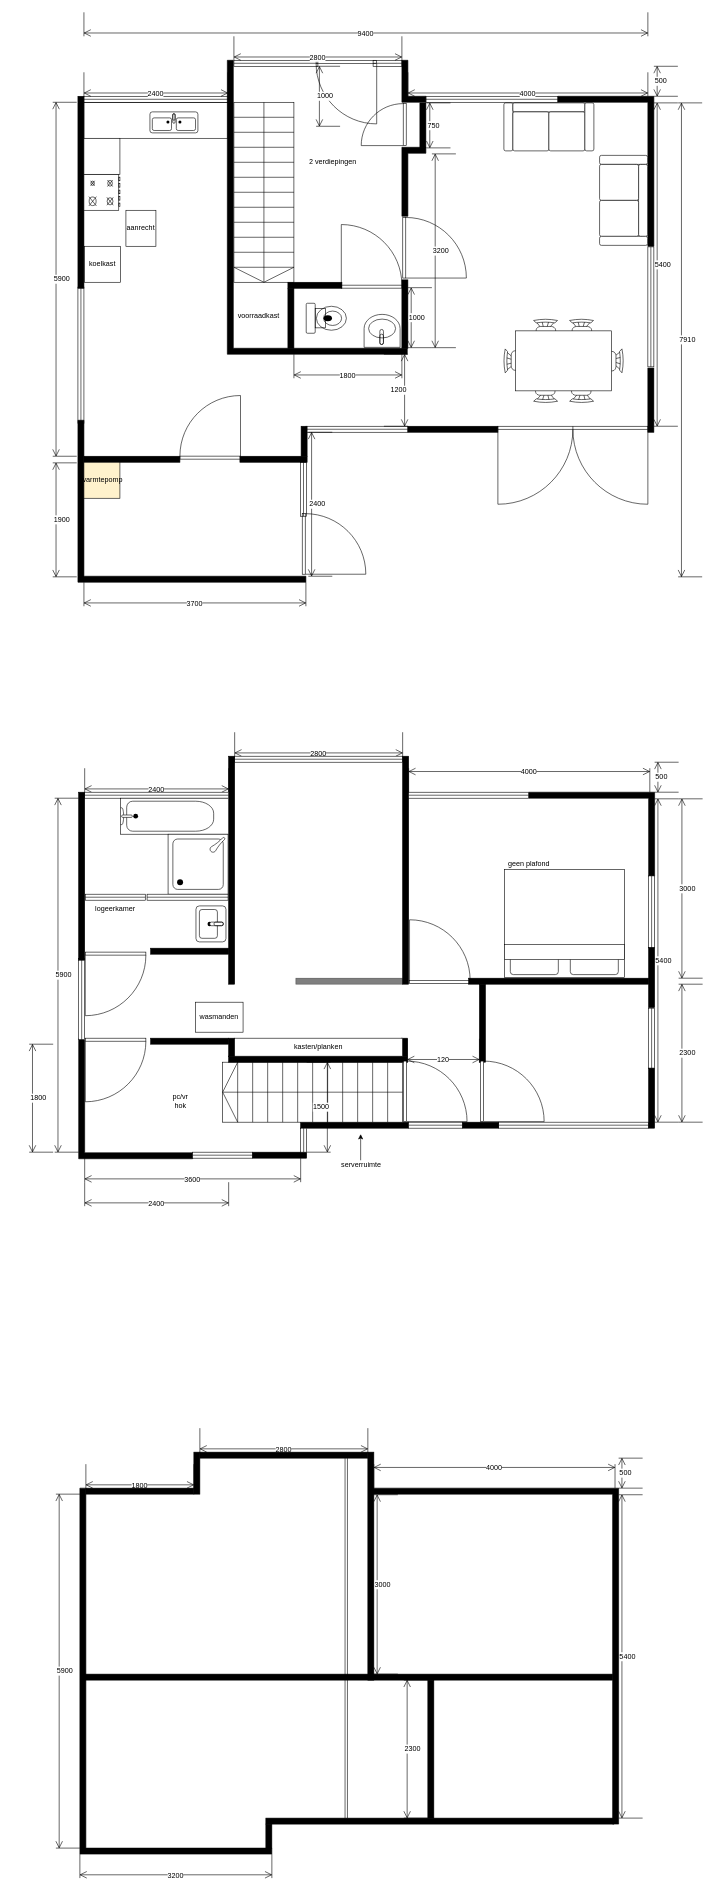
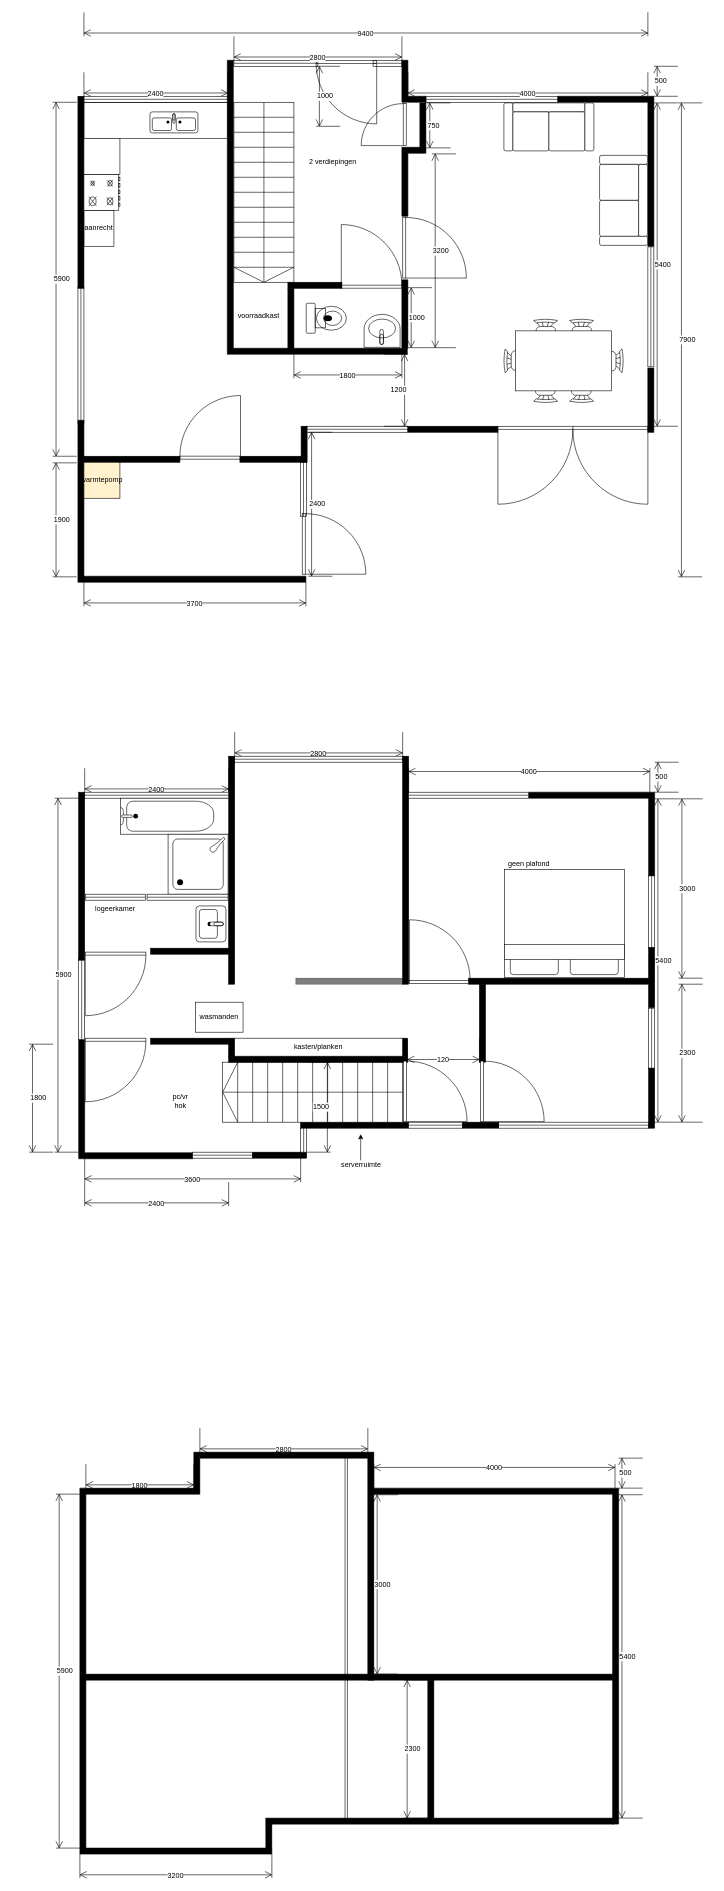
(141, 228) -> (99, 228)
(102, 264) -> none
(688, 340) -> (688, 340)
